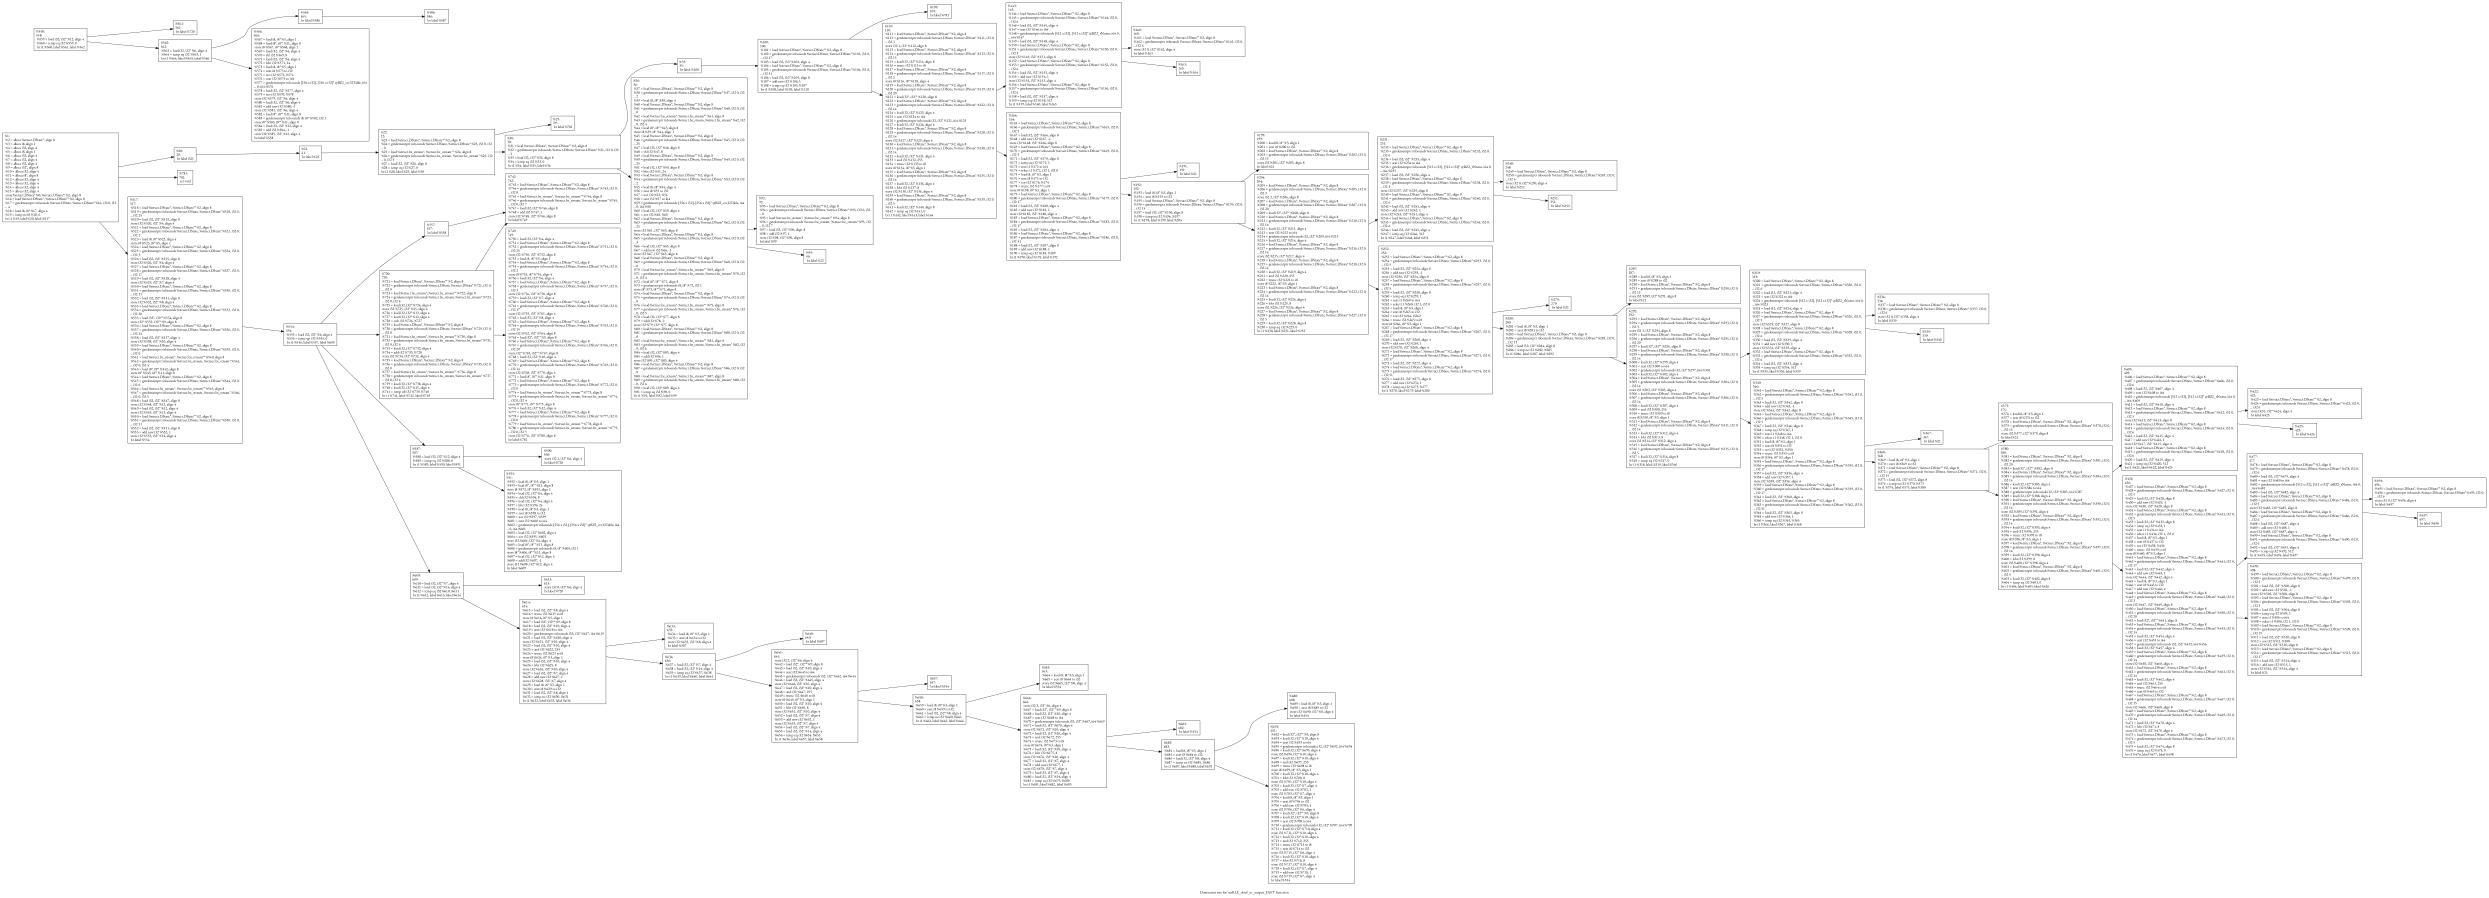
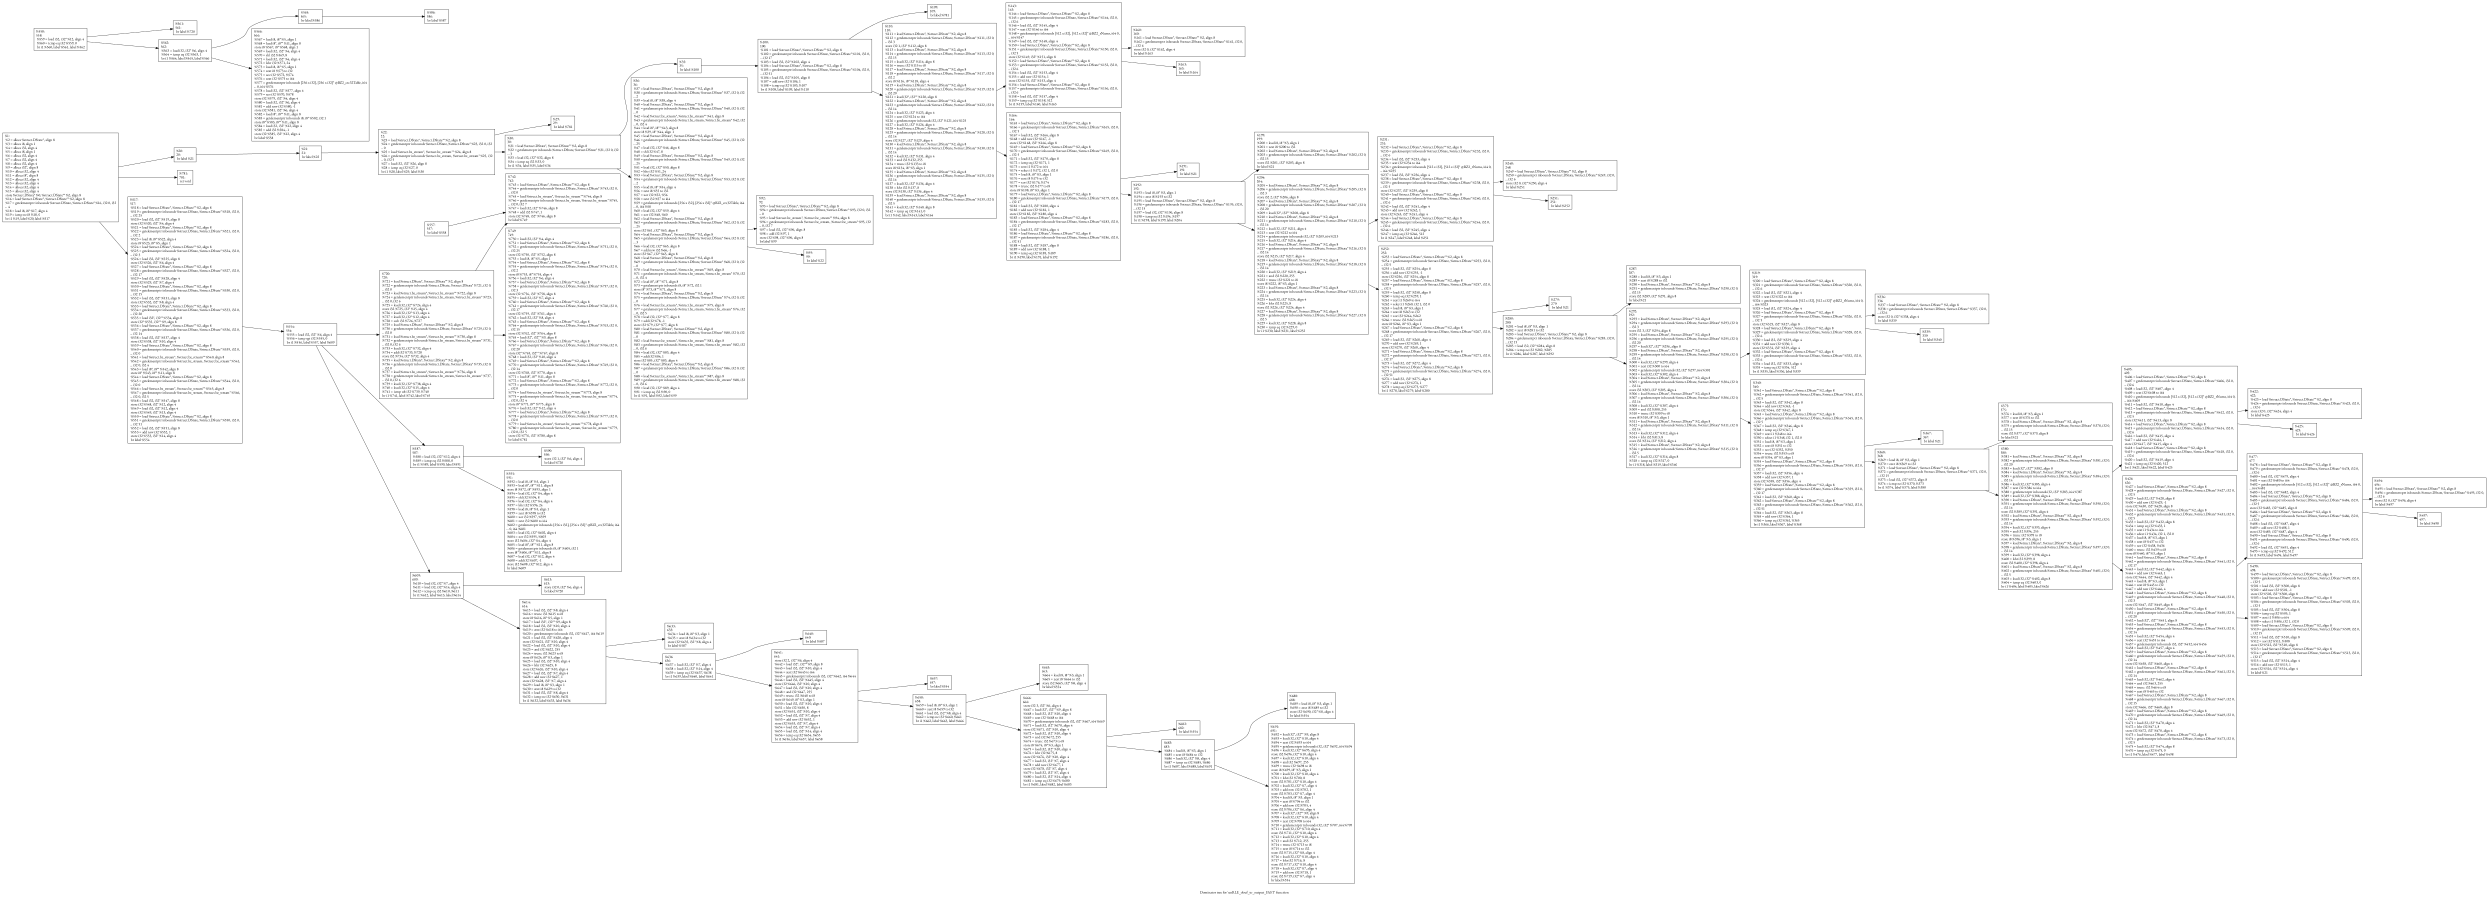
(369, 277) -> none
